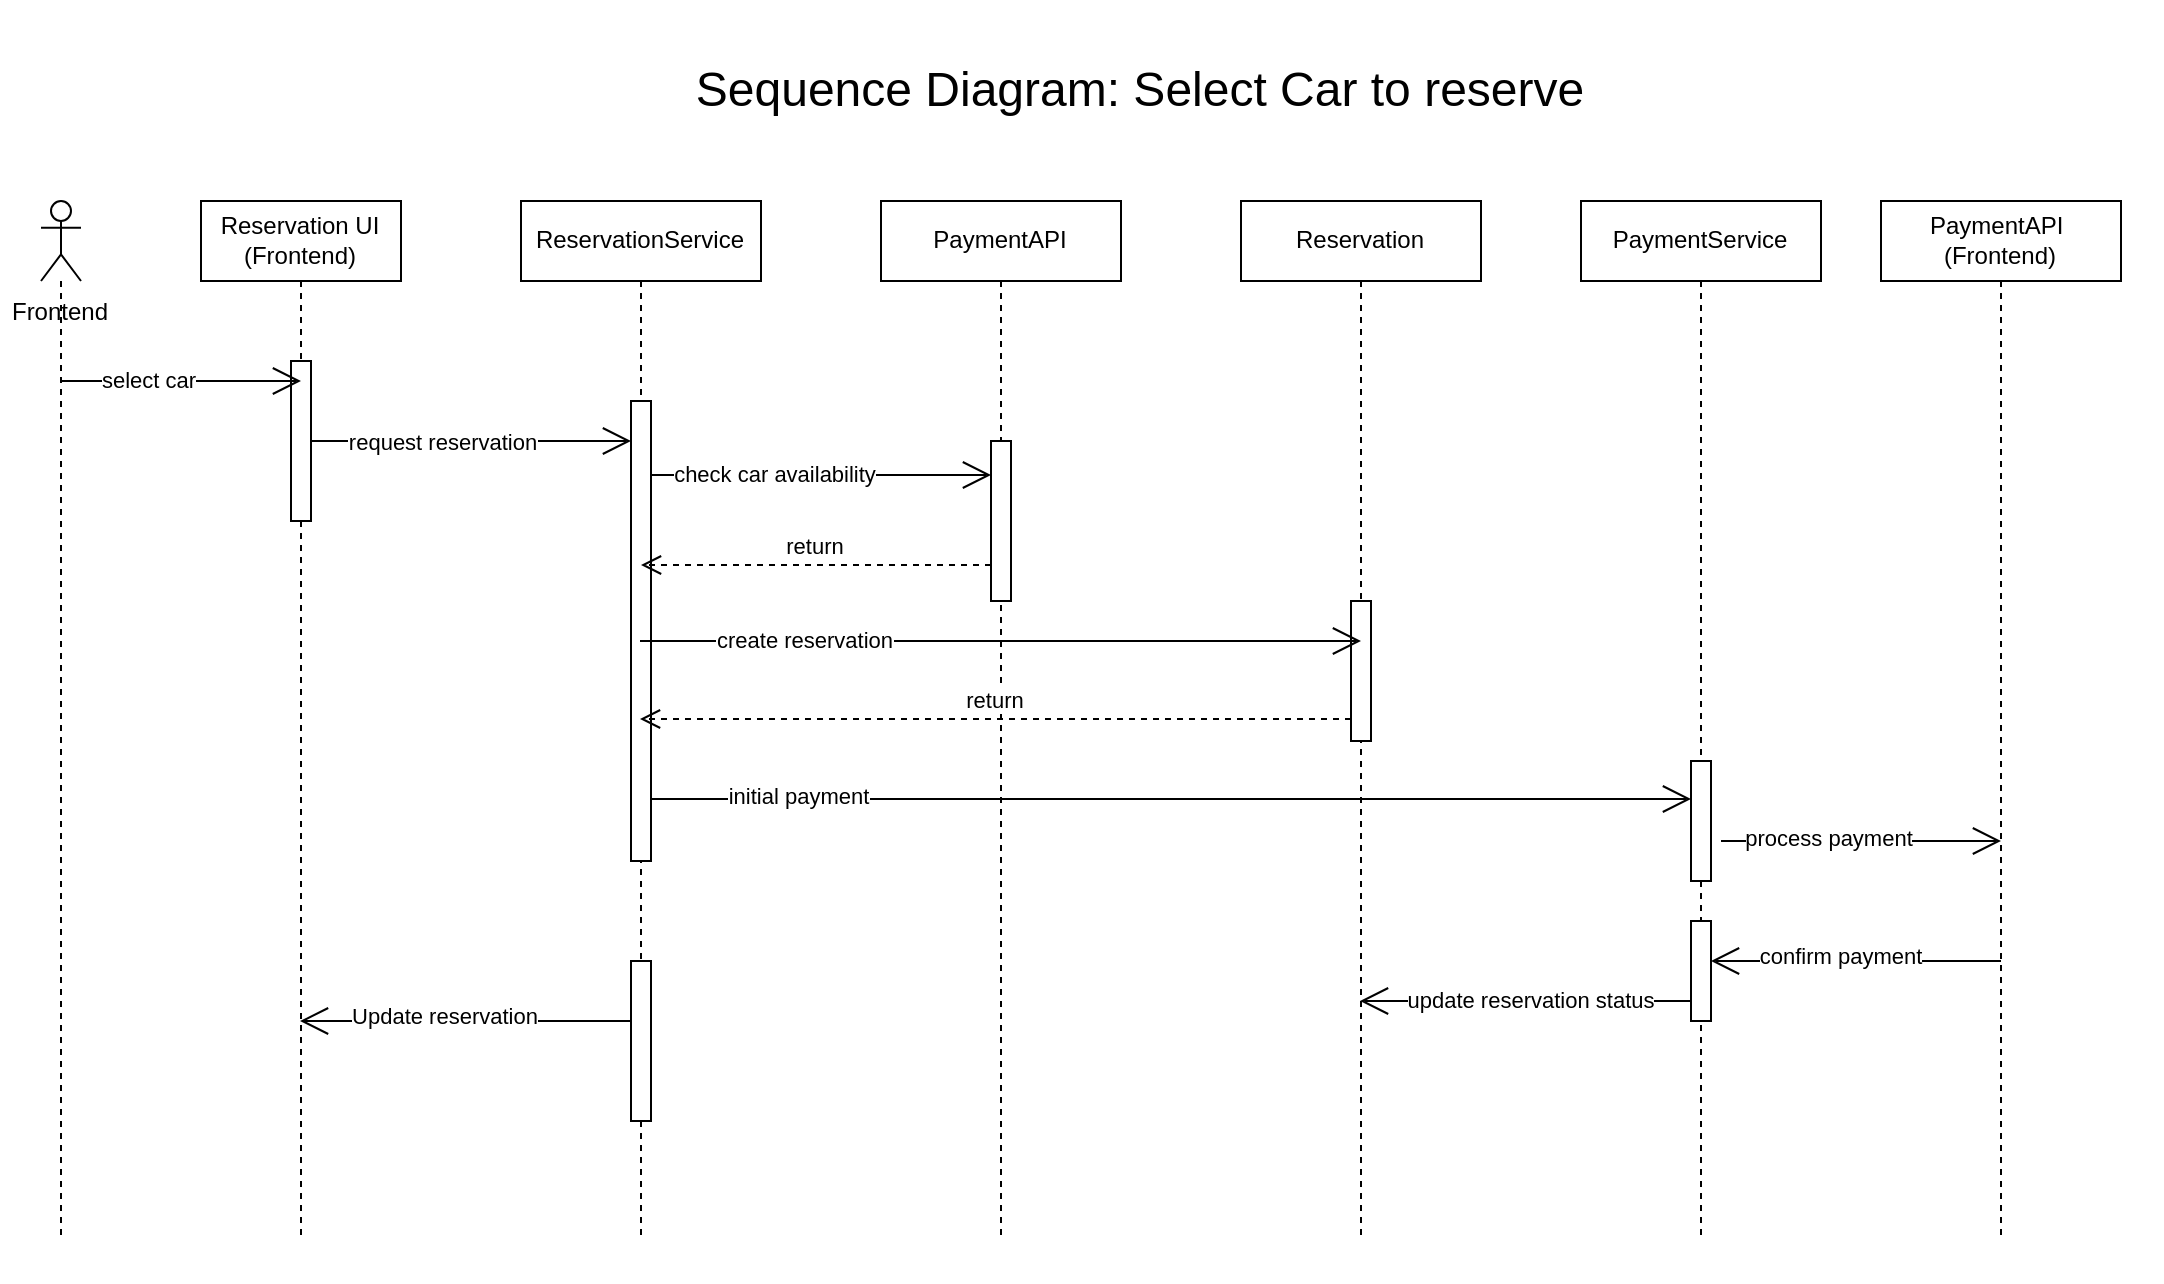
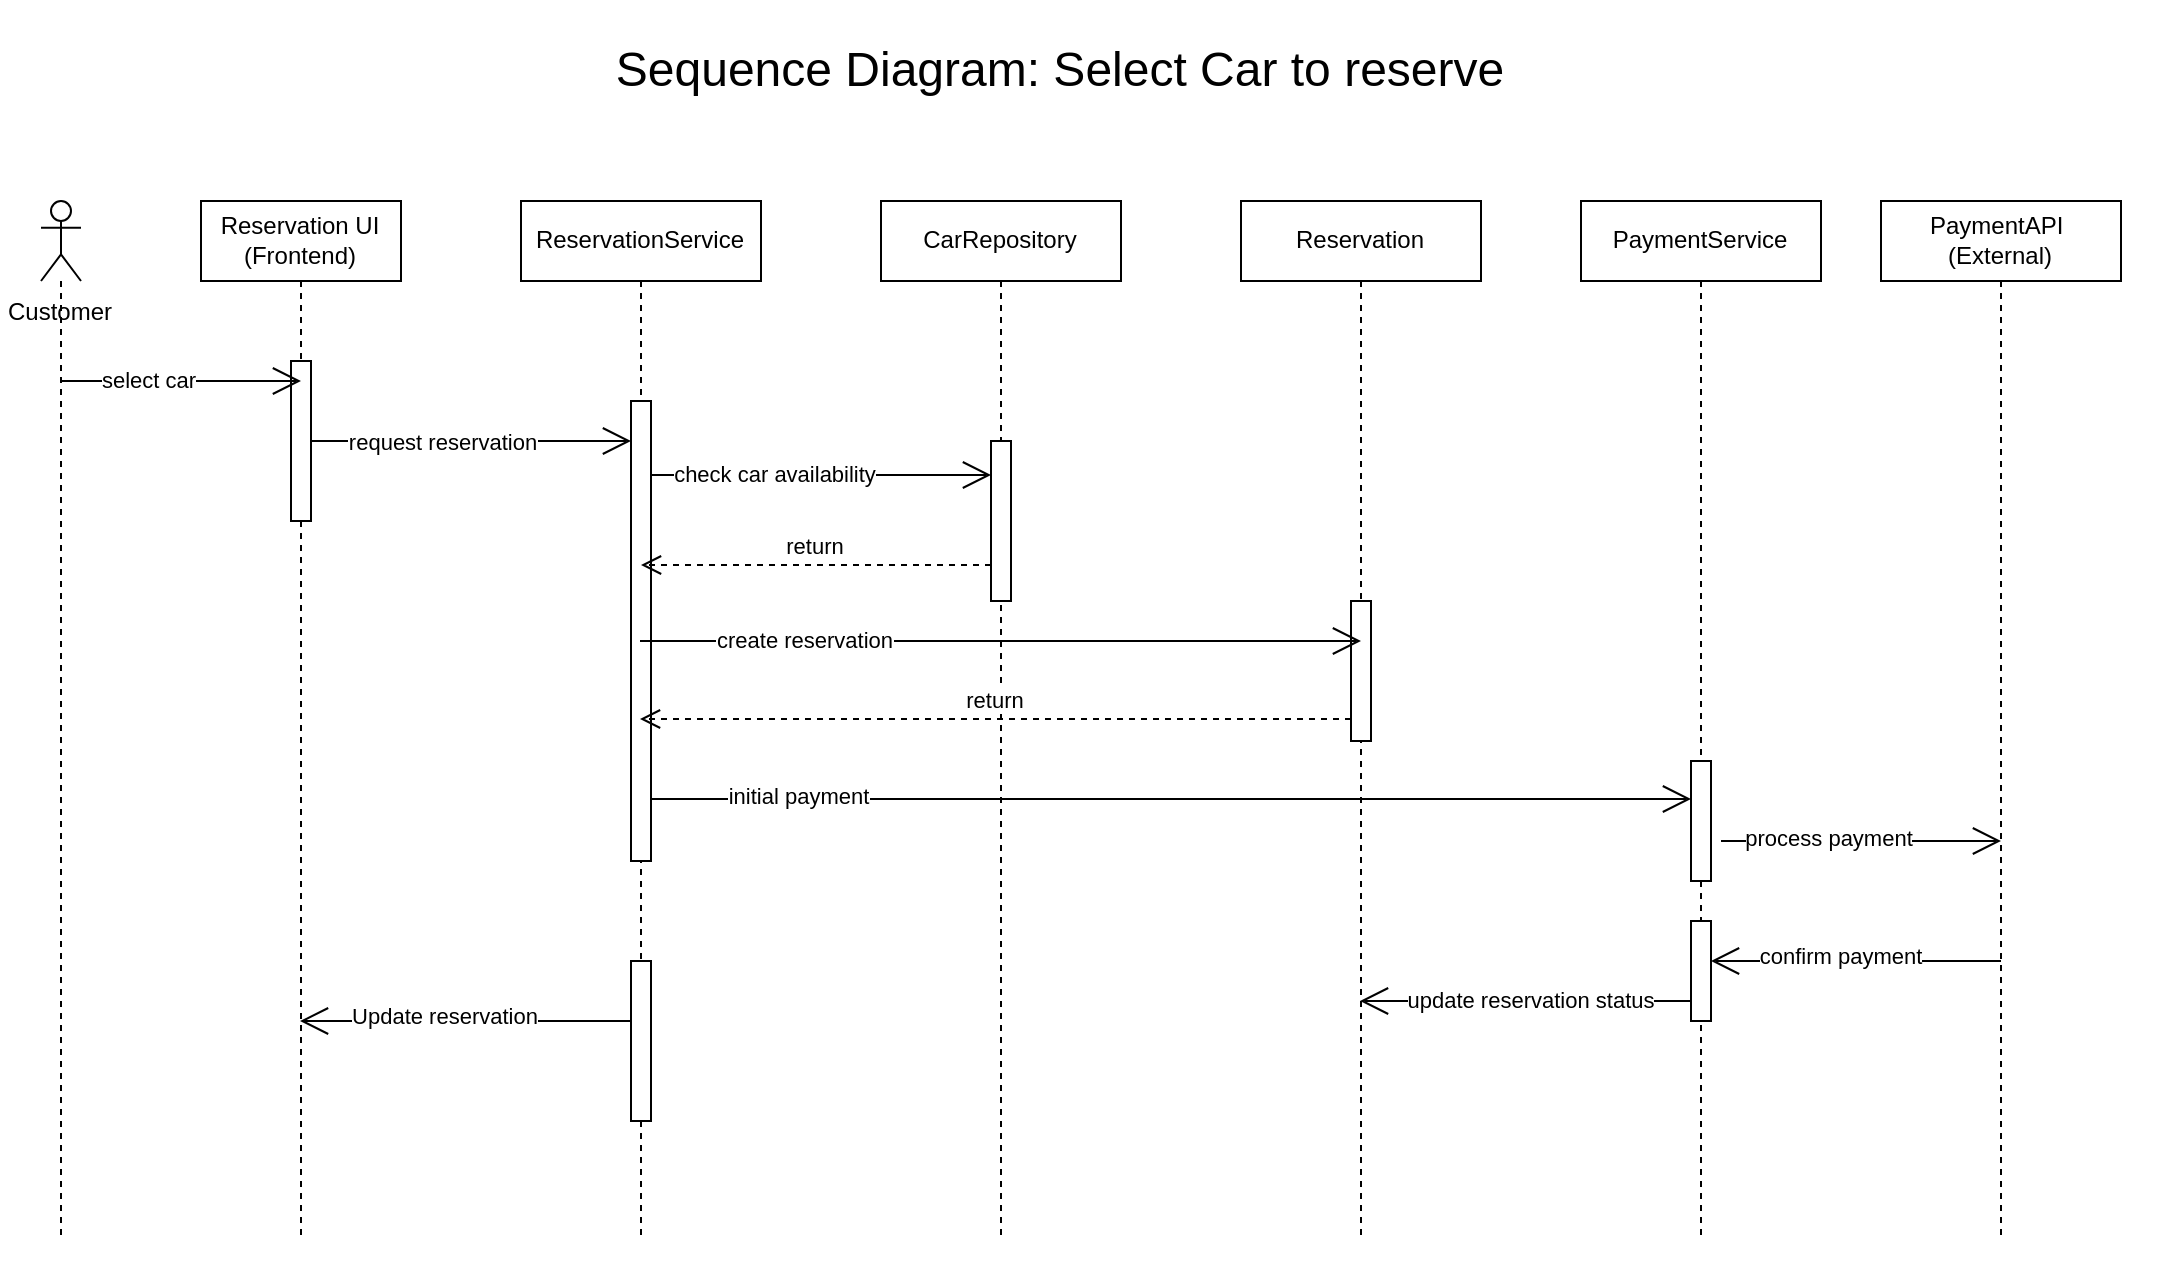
(1141, 91) -> (1061, 71)
(61, 241) -> (61, 241)
(1001, 241) -> (1001, 241)
(2001, 241) -> (2001, 241)
